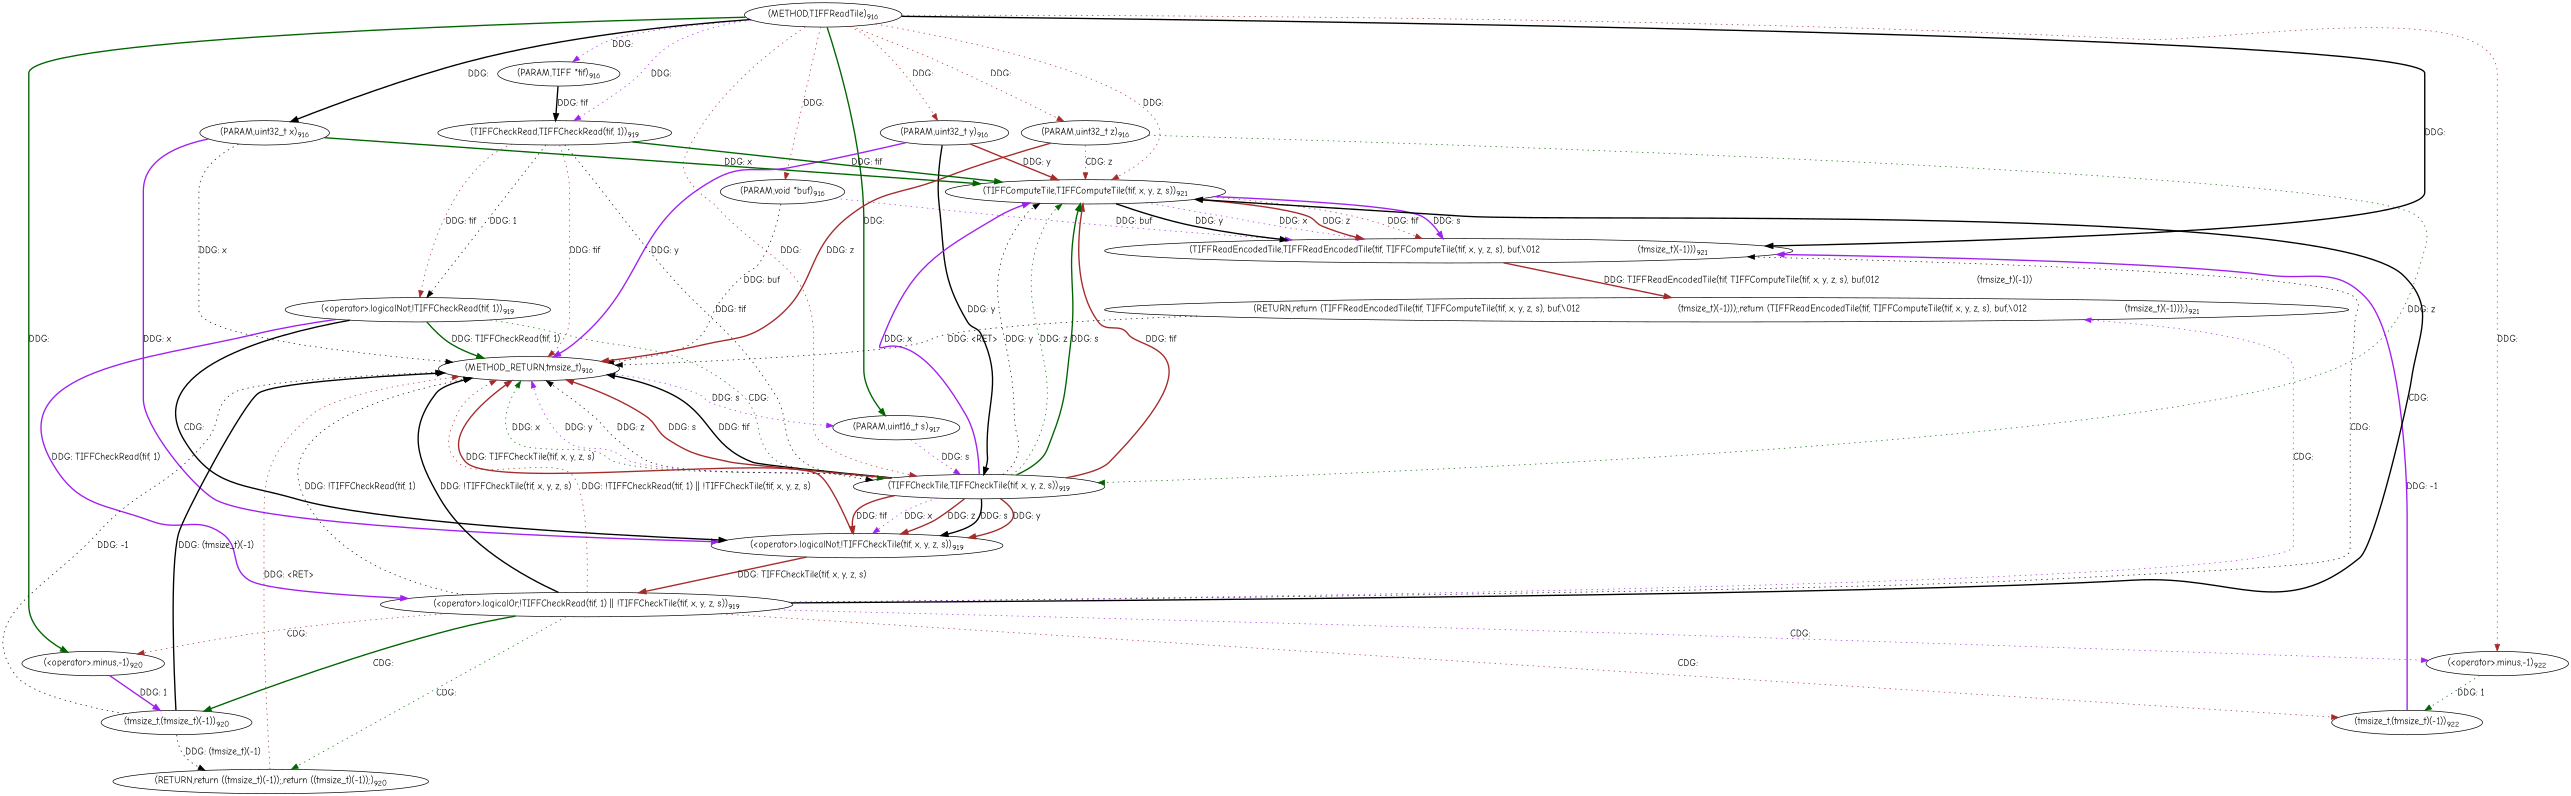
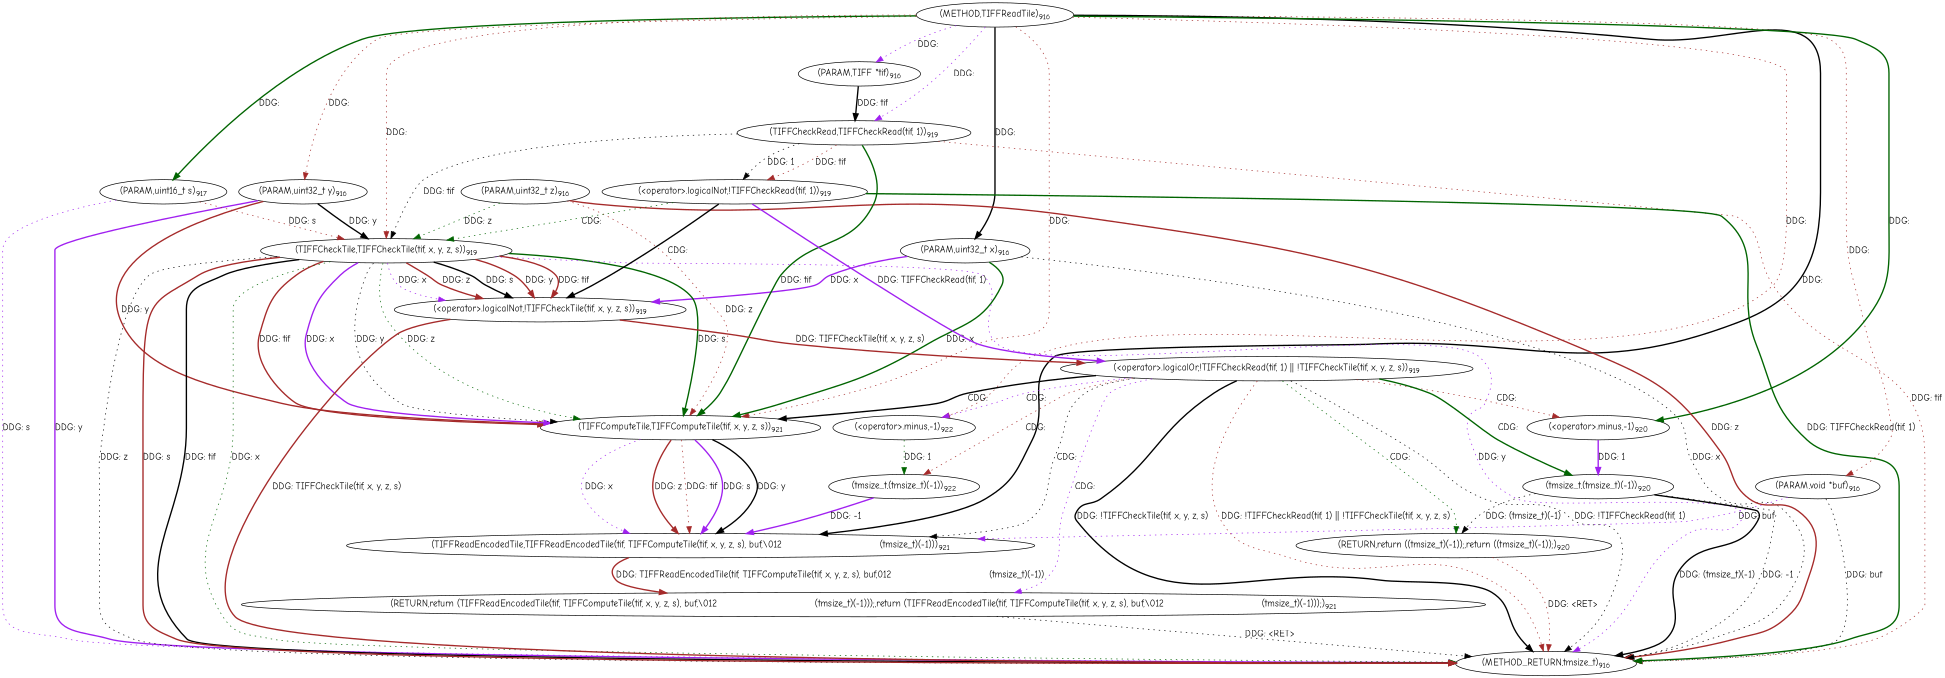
(956, 69) -> none
(1099, 162) -> (739, 310)
(717, 405) -> (86, 641)
(932, 456) -> (269, 220)
